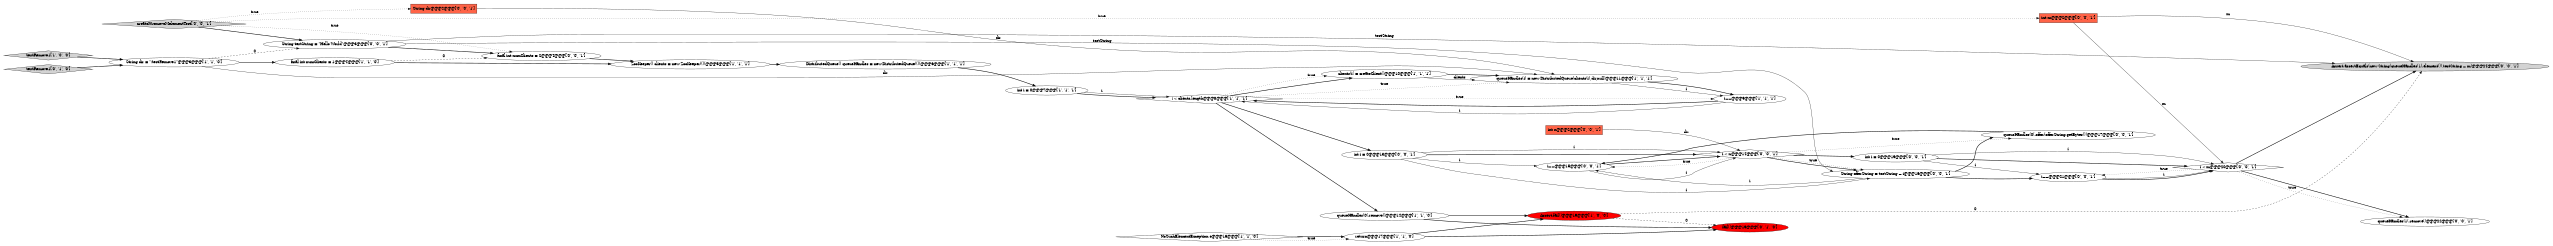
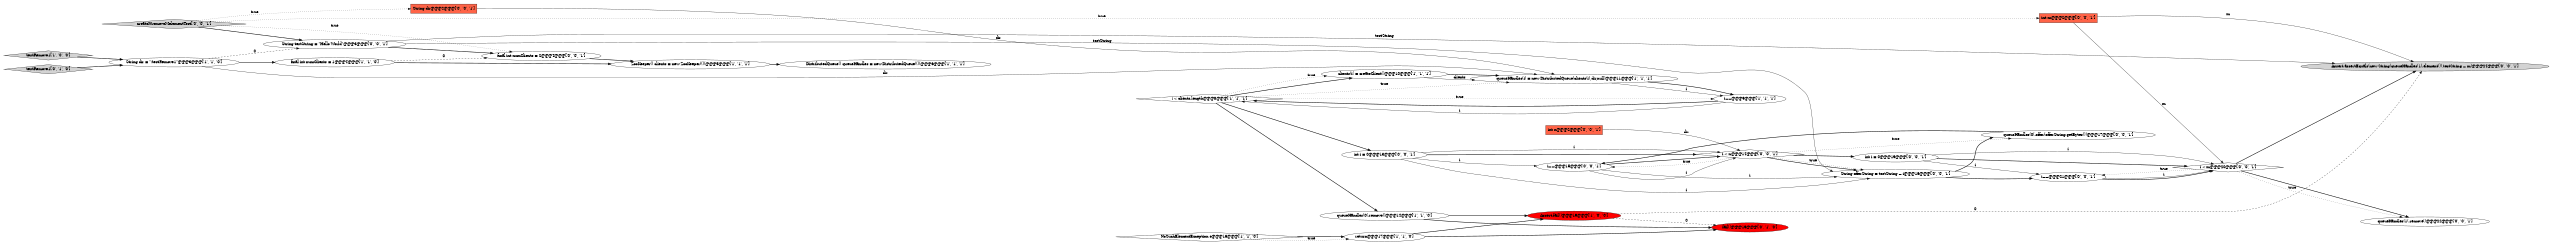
(1047, 90) -> none
(1730, 185) -> (1717, 178)
